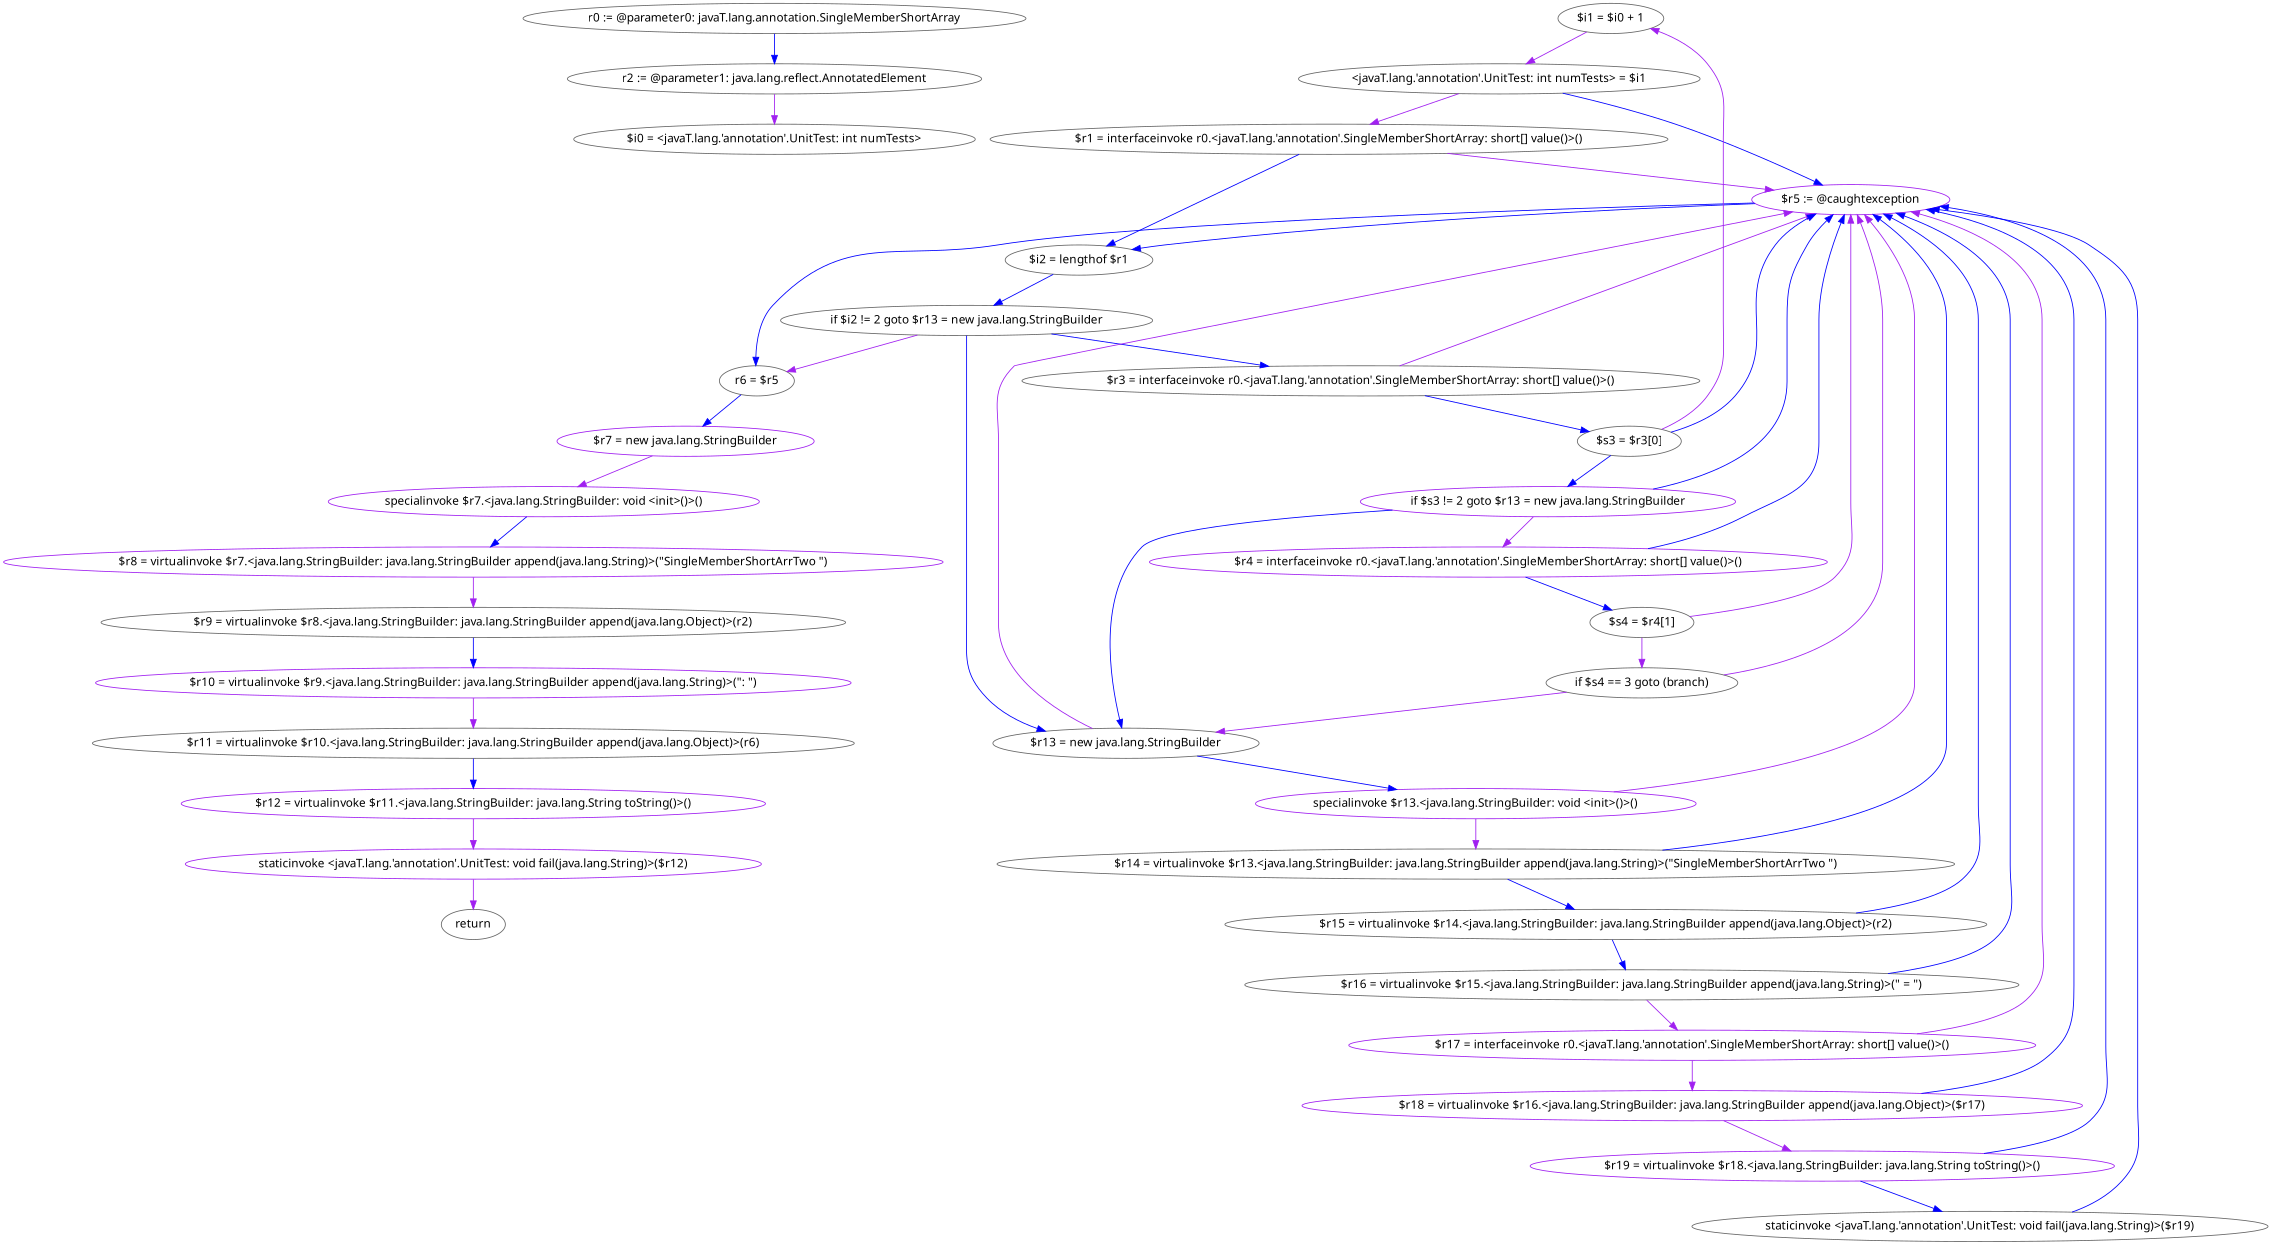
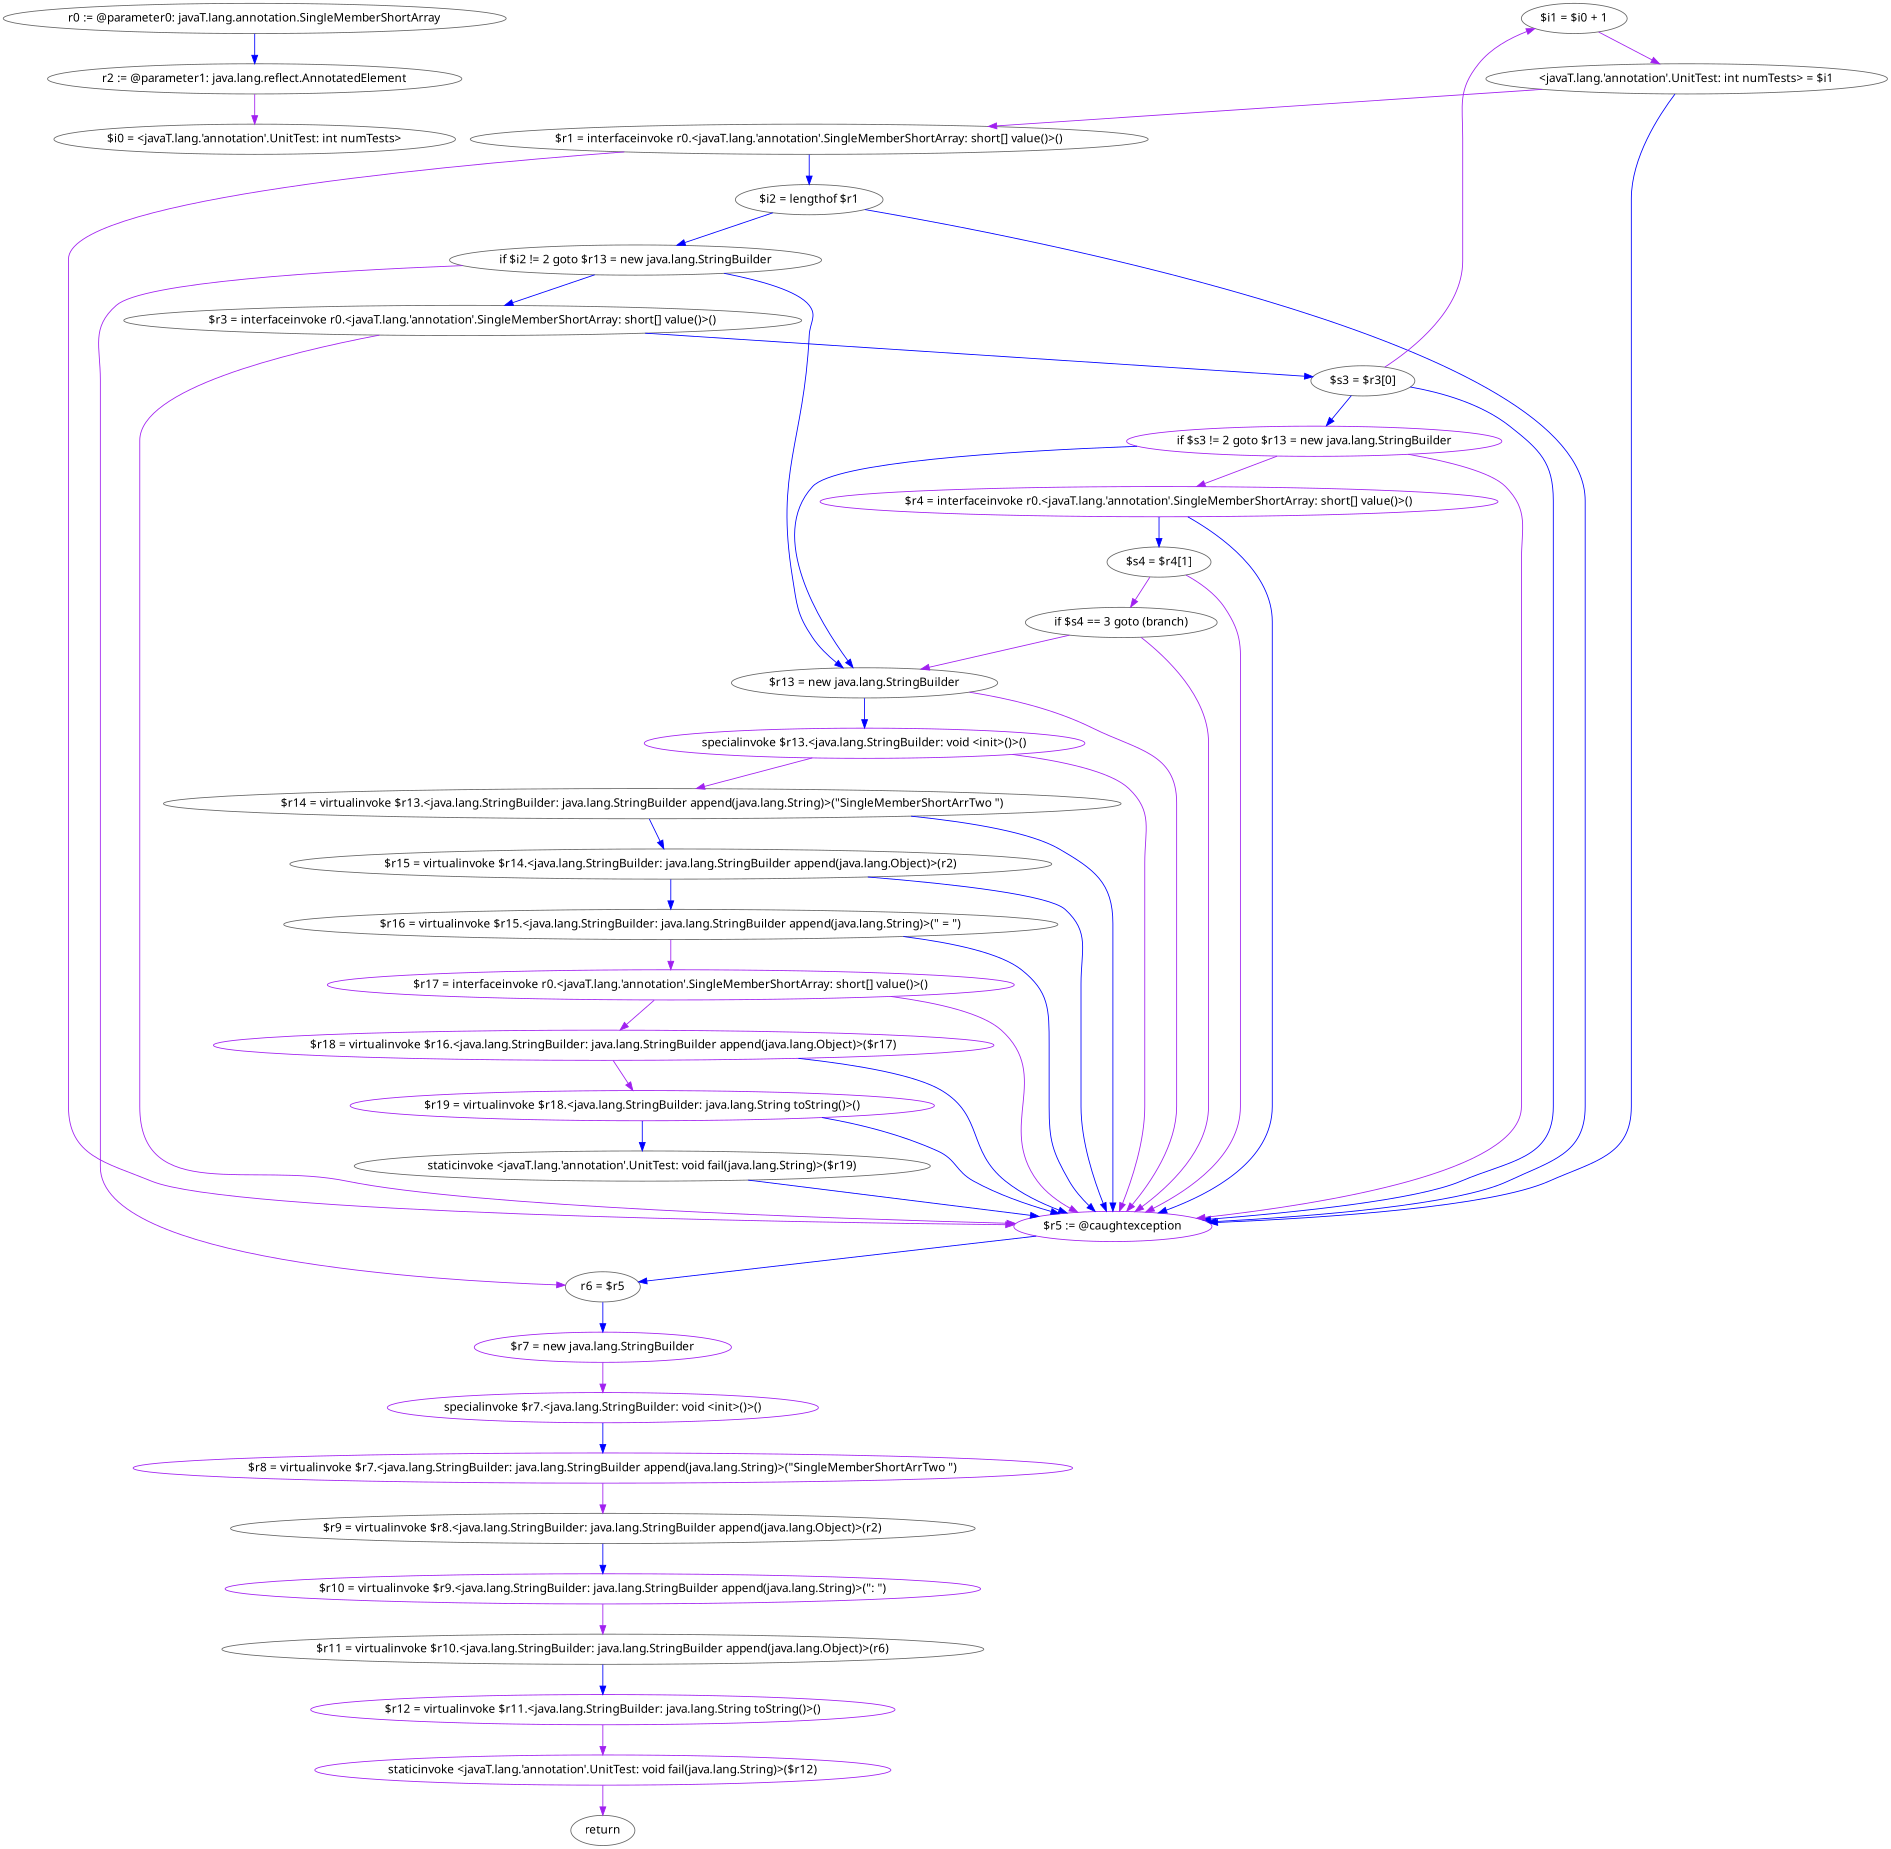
(1447, 220) -> (1585, 608)
(1786, 388) -> (1521, 917)
